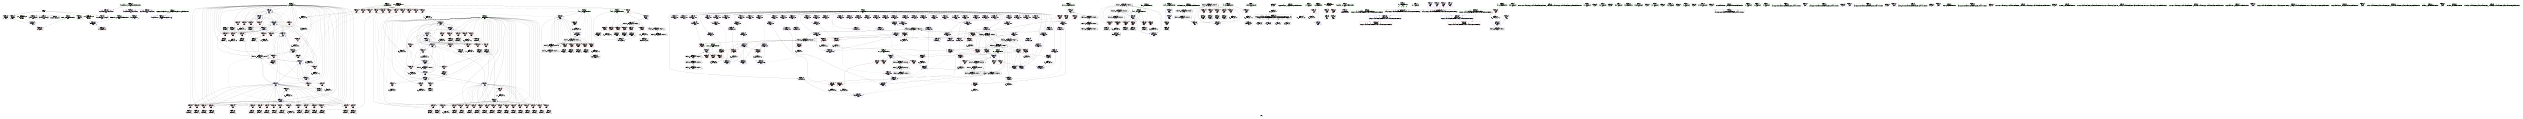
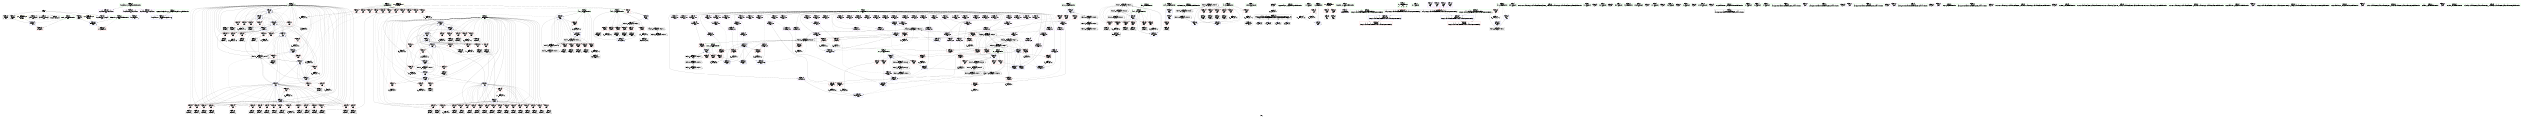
(792, 17) -> none
